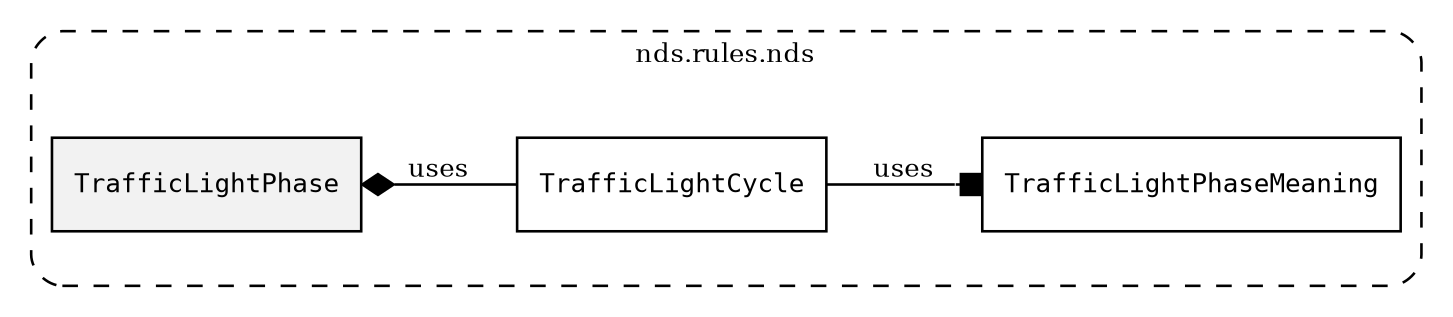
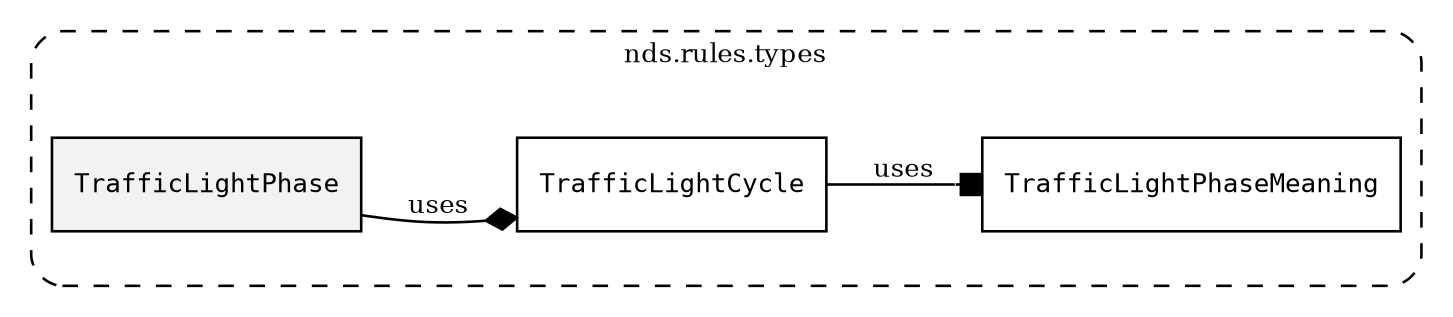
(726, 56) -> (726, 56)
(456, 185) -> (423, 222)
